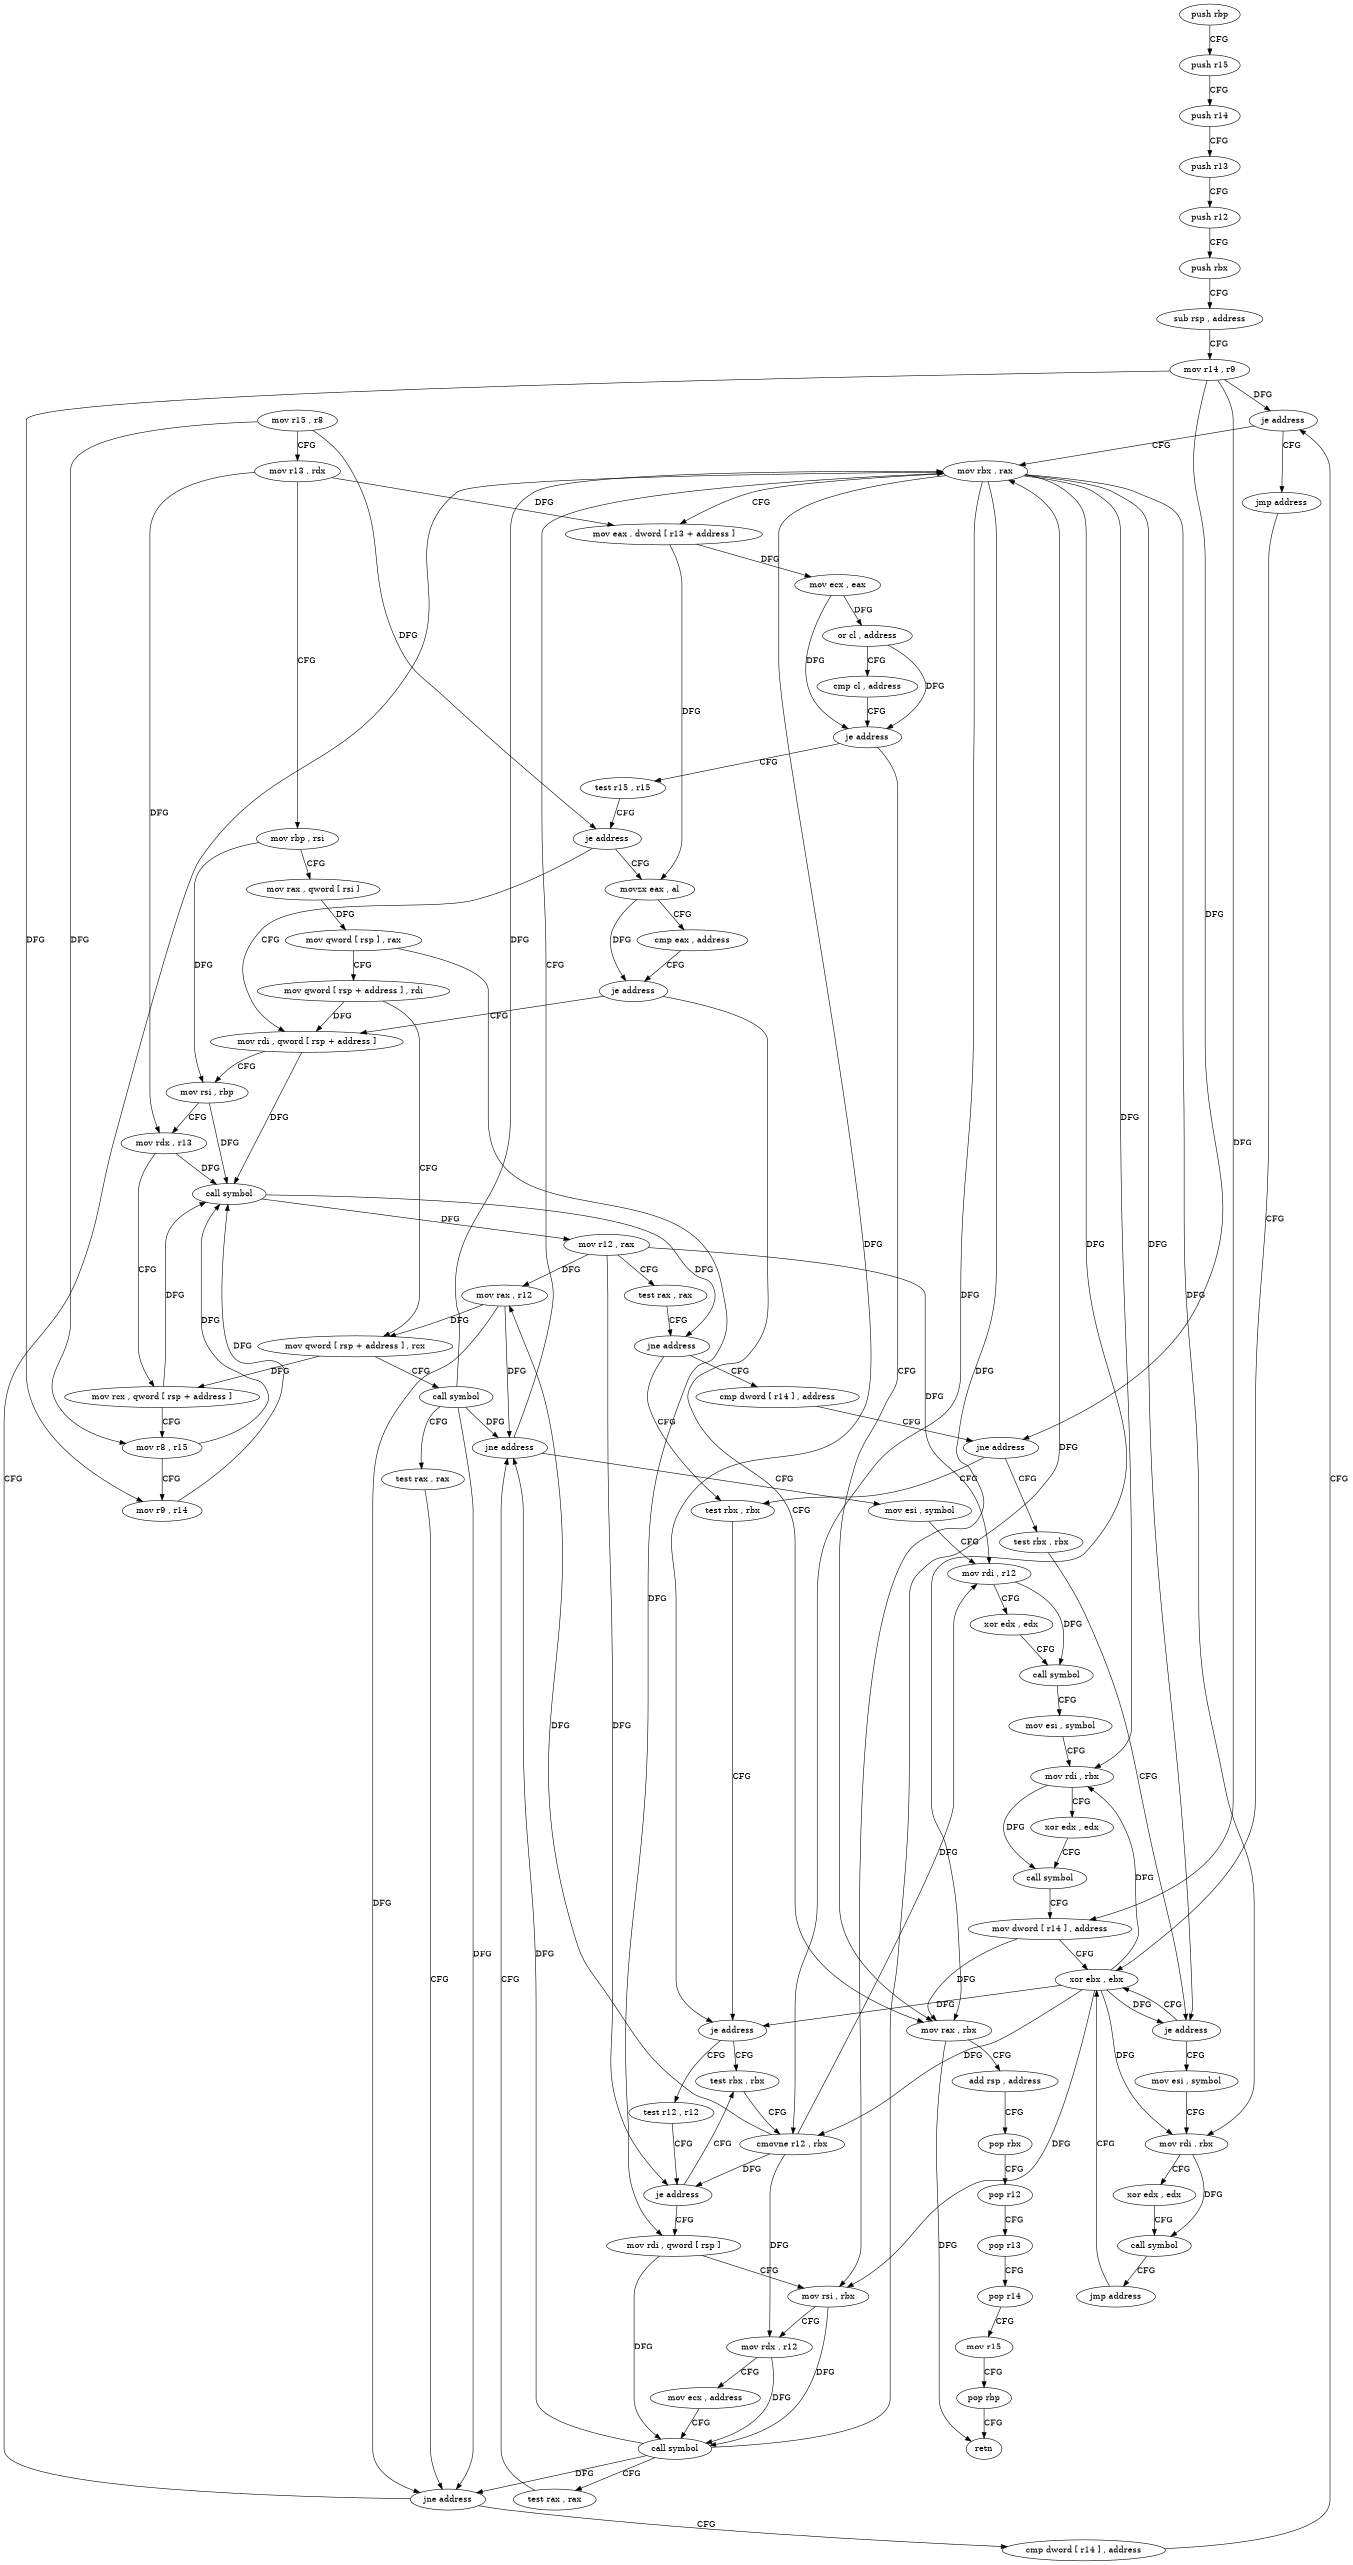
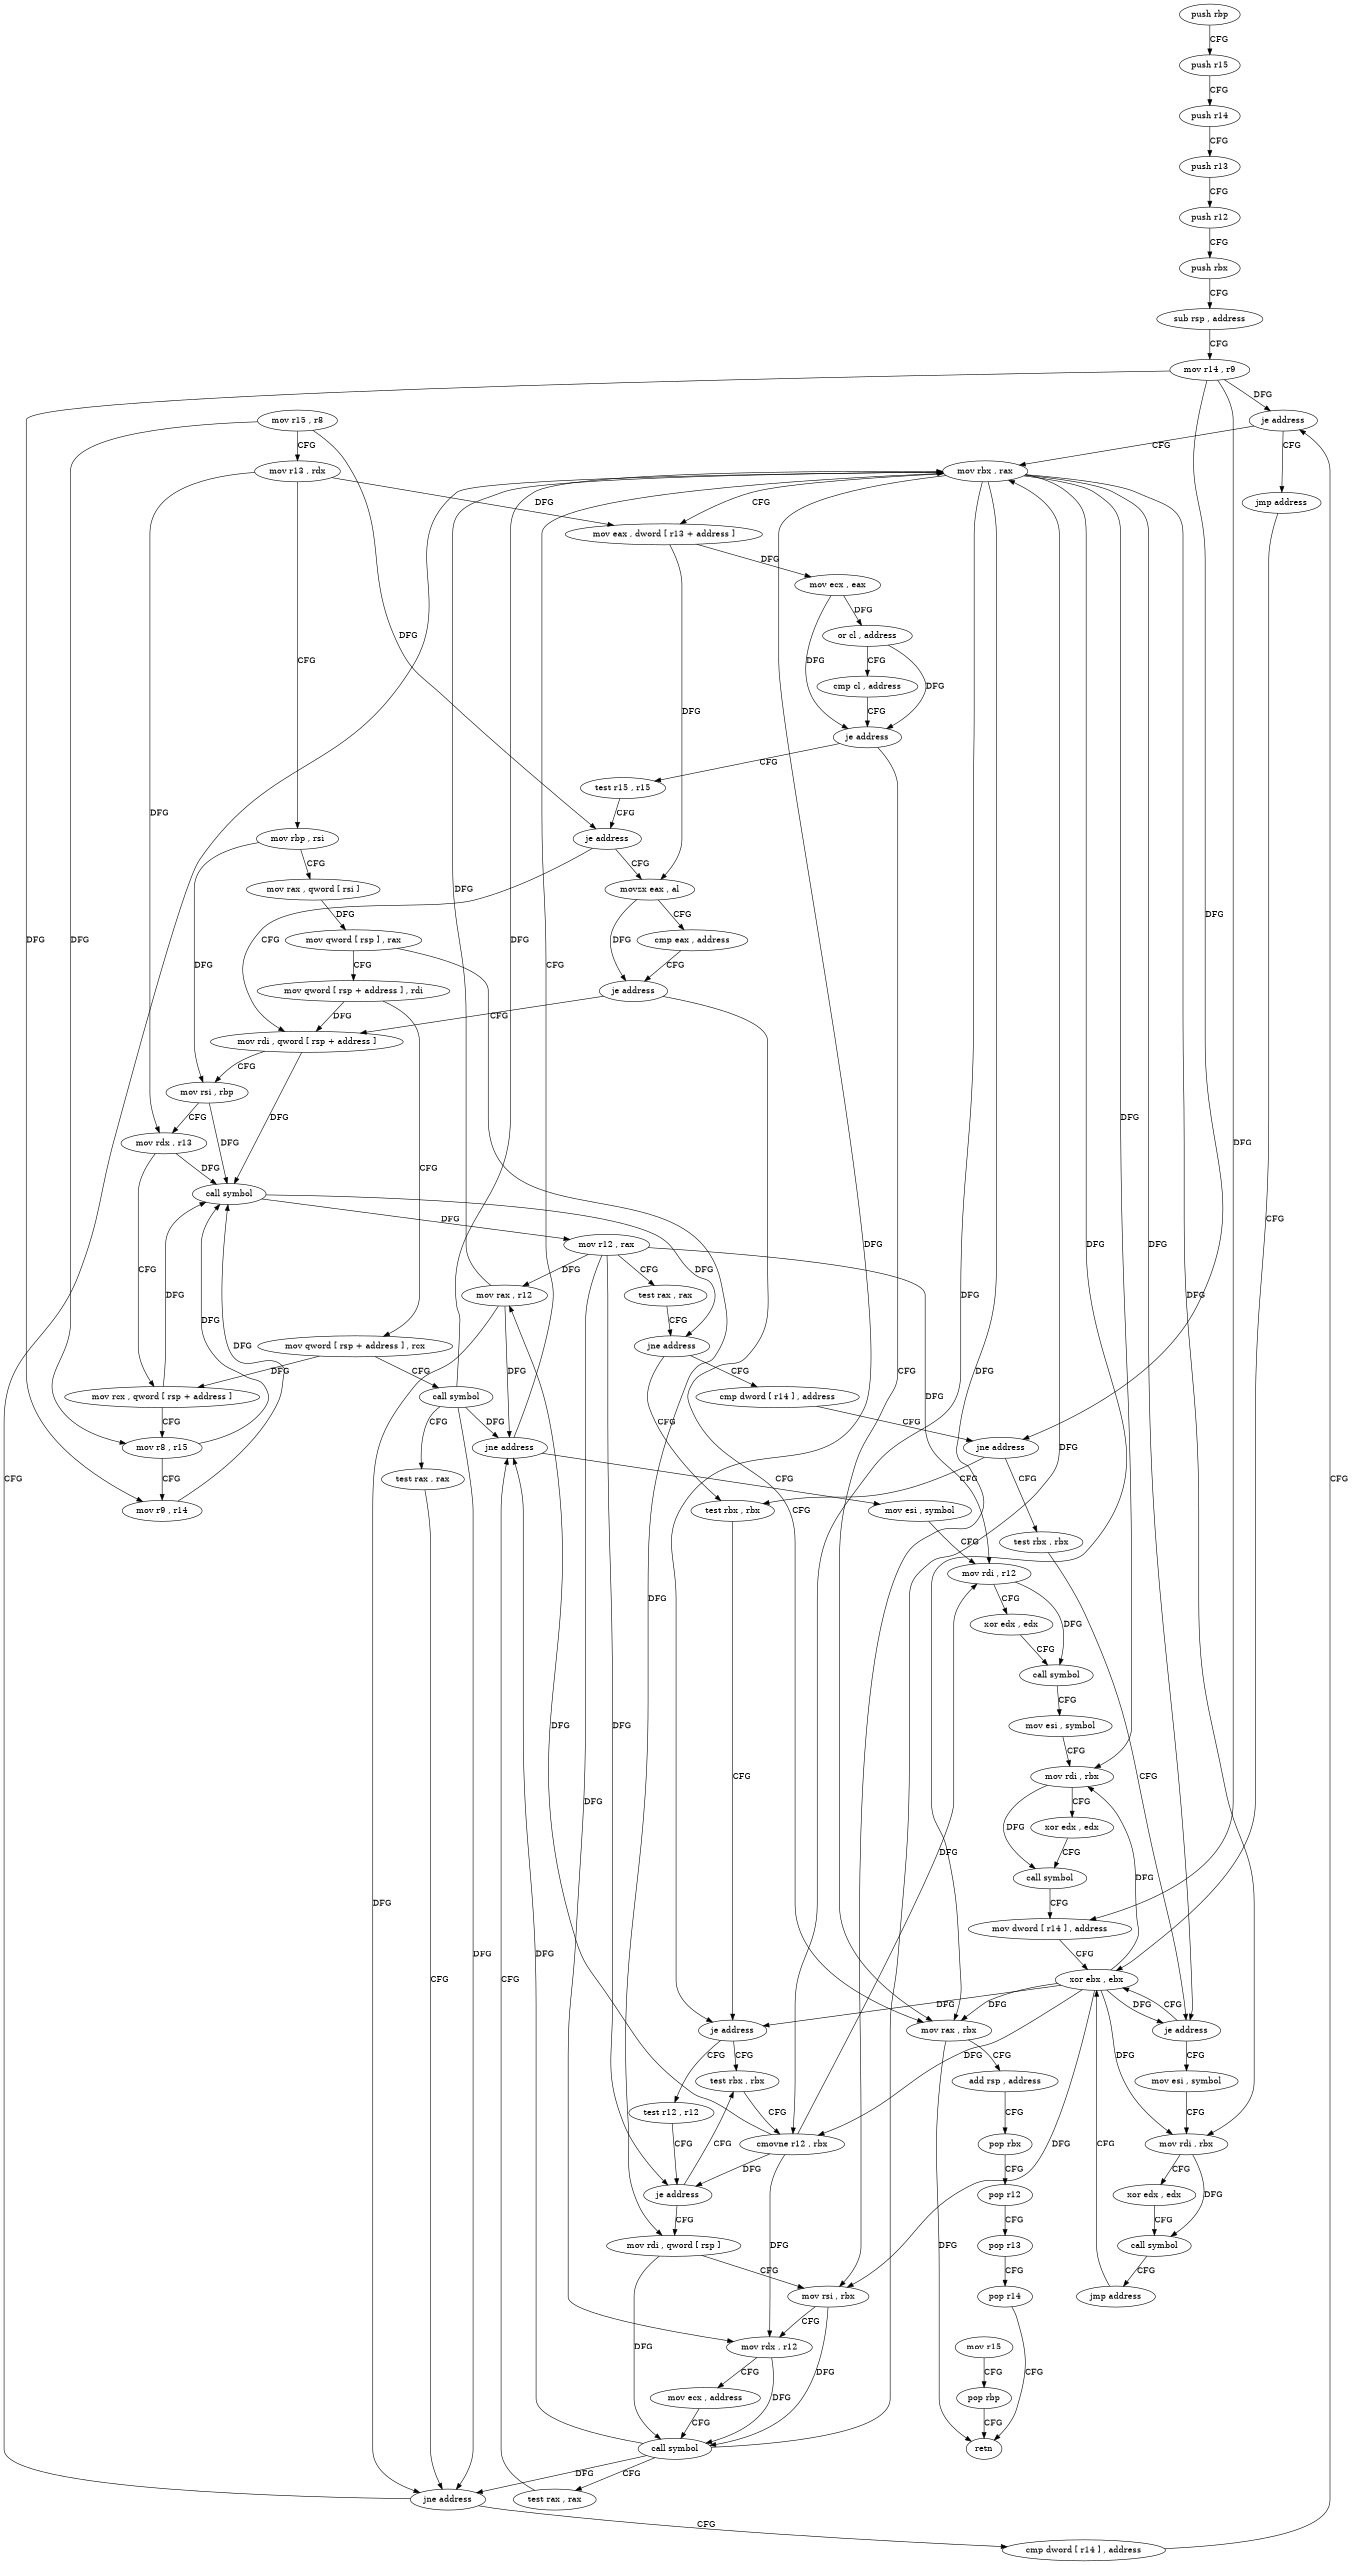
(440, 1321) -> (453, 661)
none -> (581, 1859)
(964, 1965) -> (995, 1998)
(996, 2319) -> (1025, 2374)
